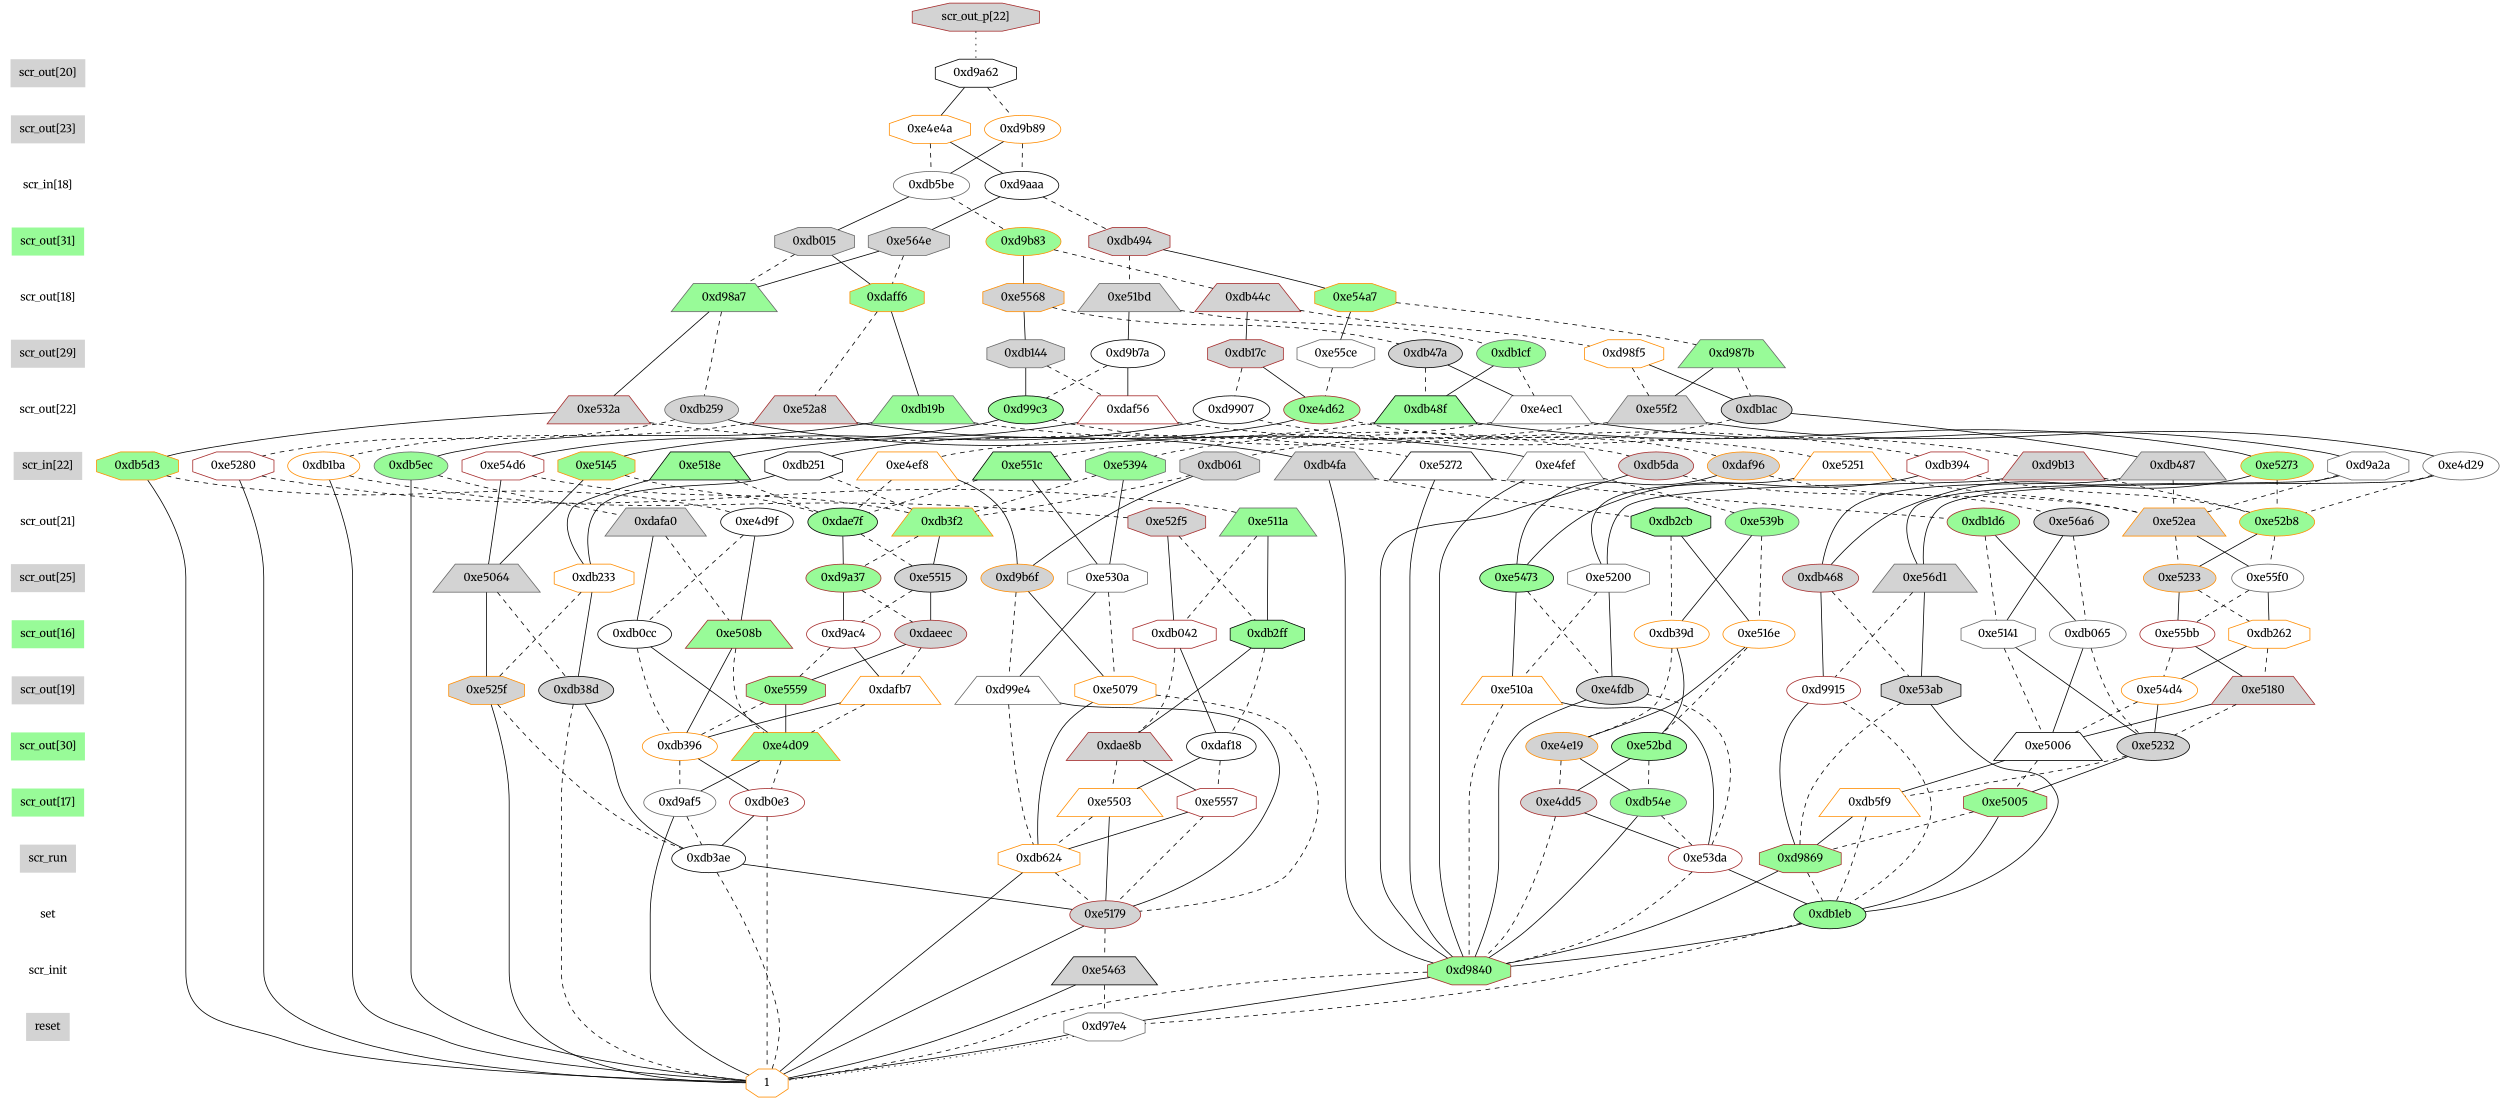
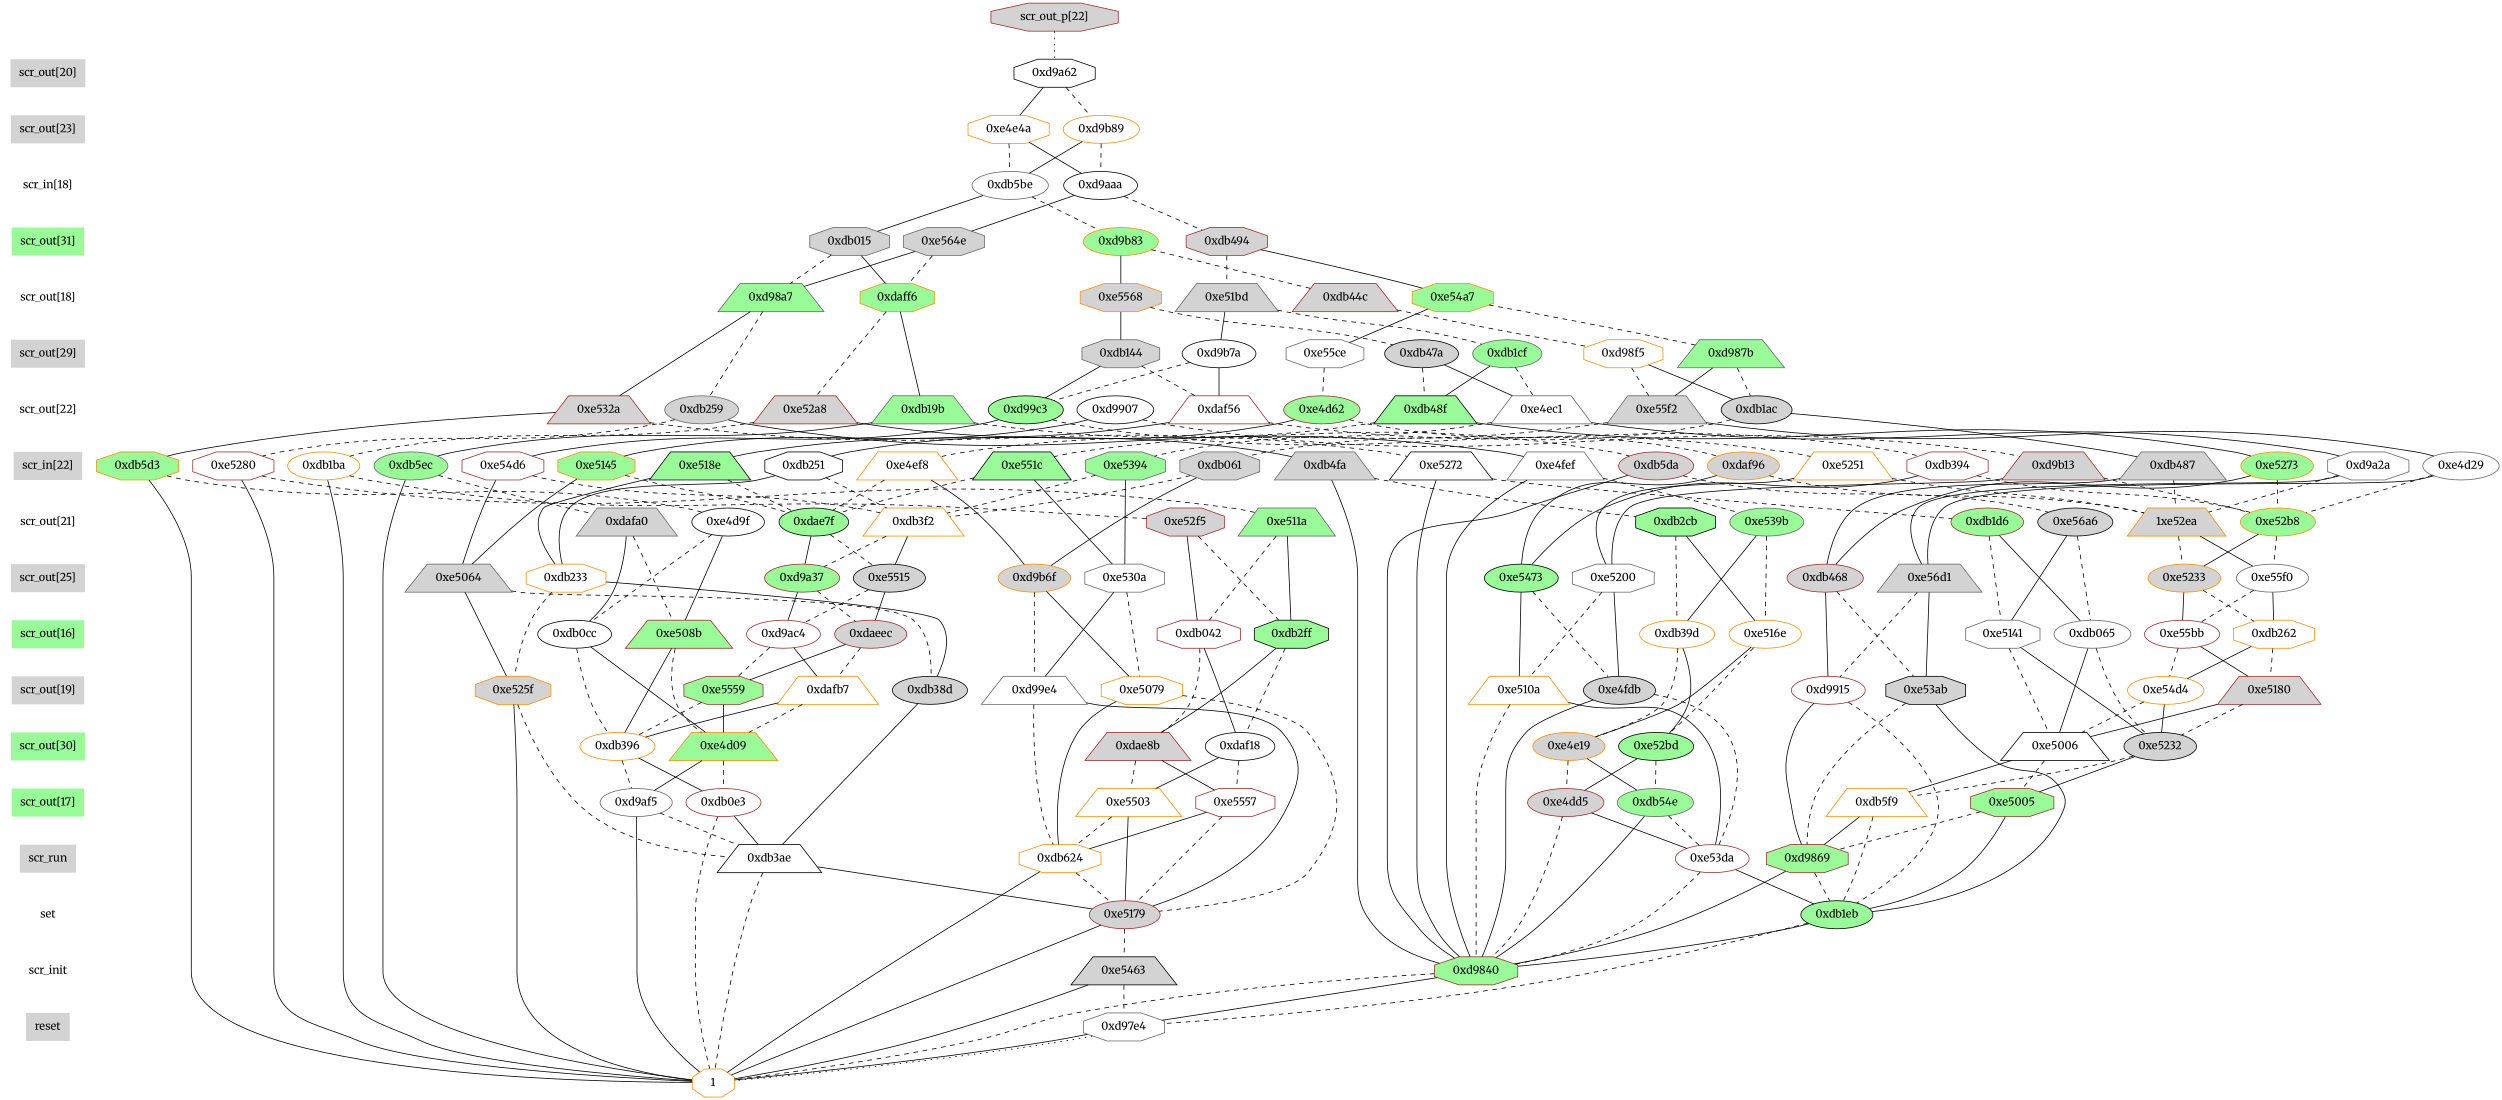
(1245, 354) -> none
(942, 522) -> (914, 522)
(2174, 522) -> (2177, 522)
(709, 859) -> (769, 859)
(561, 954) -> none
